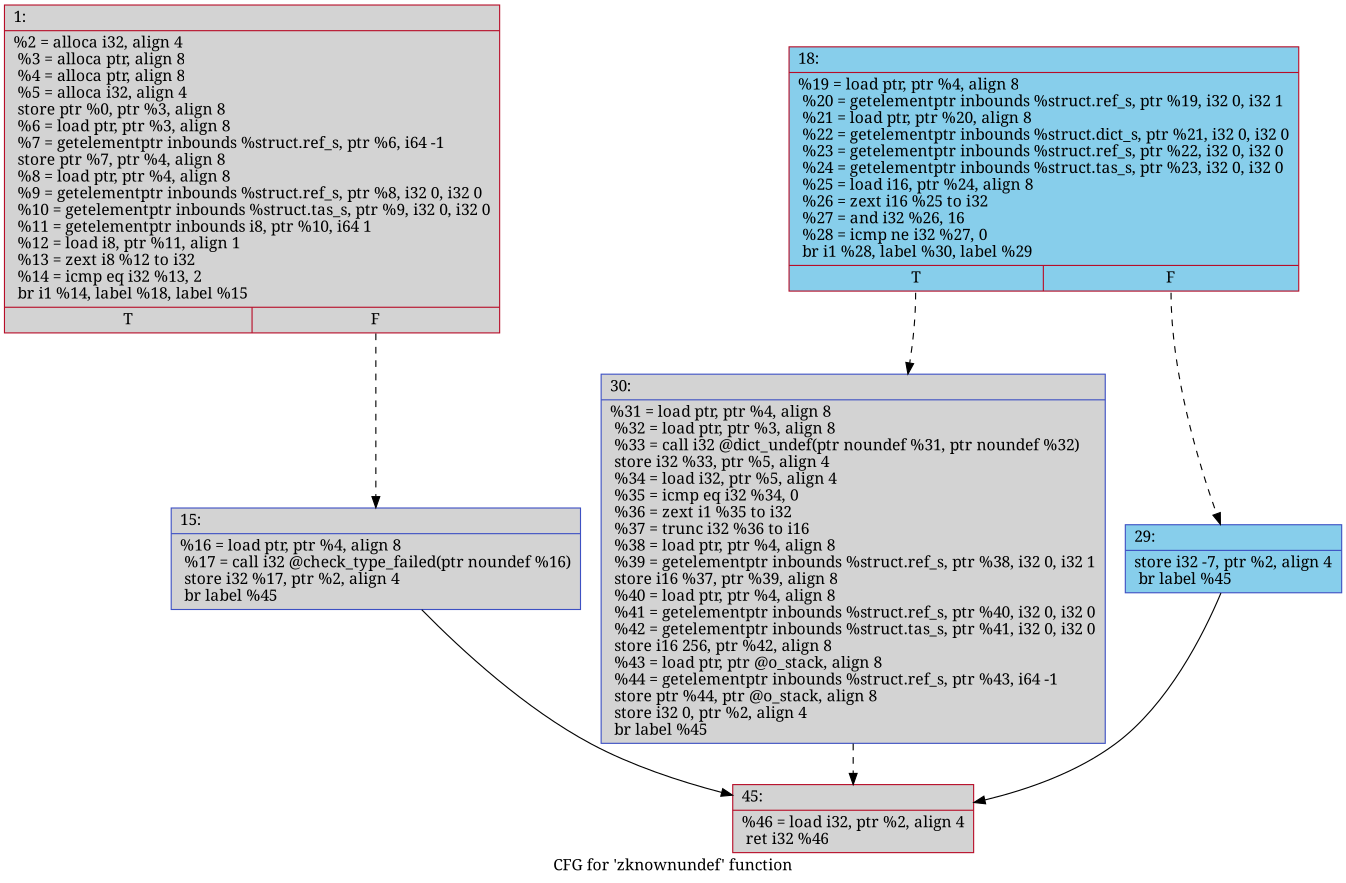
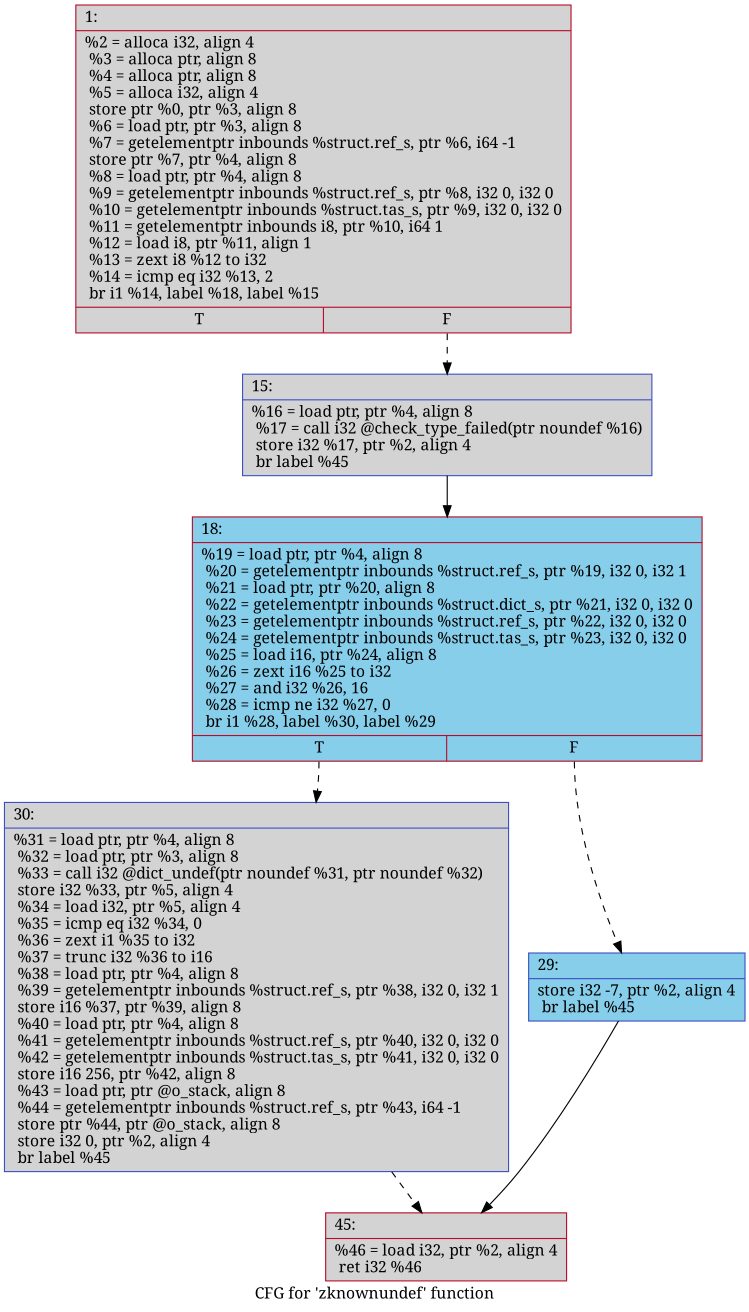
(558, 724) -> (447, 491)
